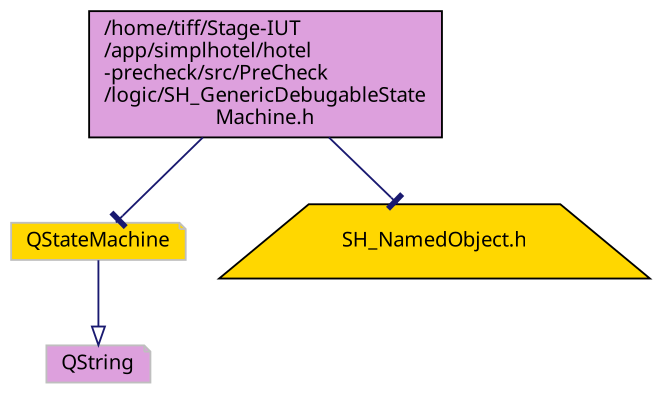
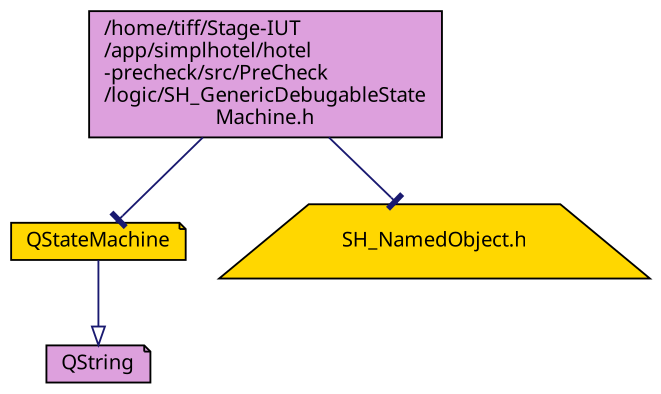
(98, 241) -> (98, 241)
(98, 364) -> (98, 364)
